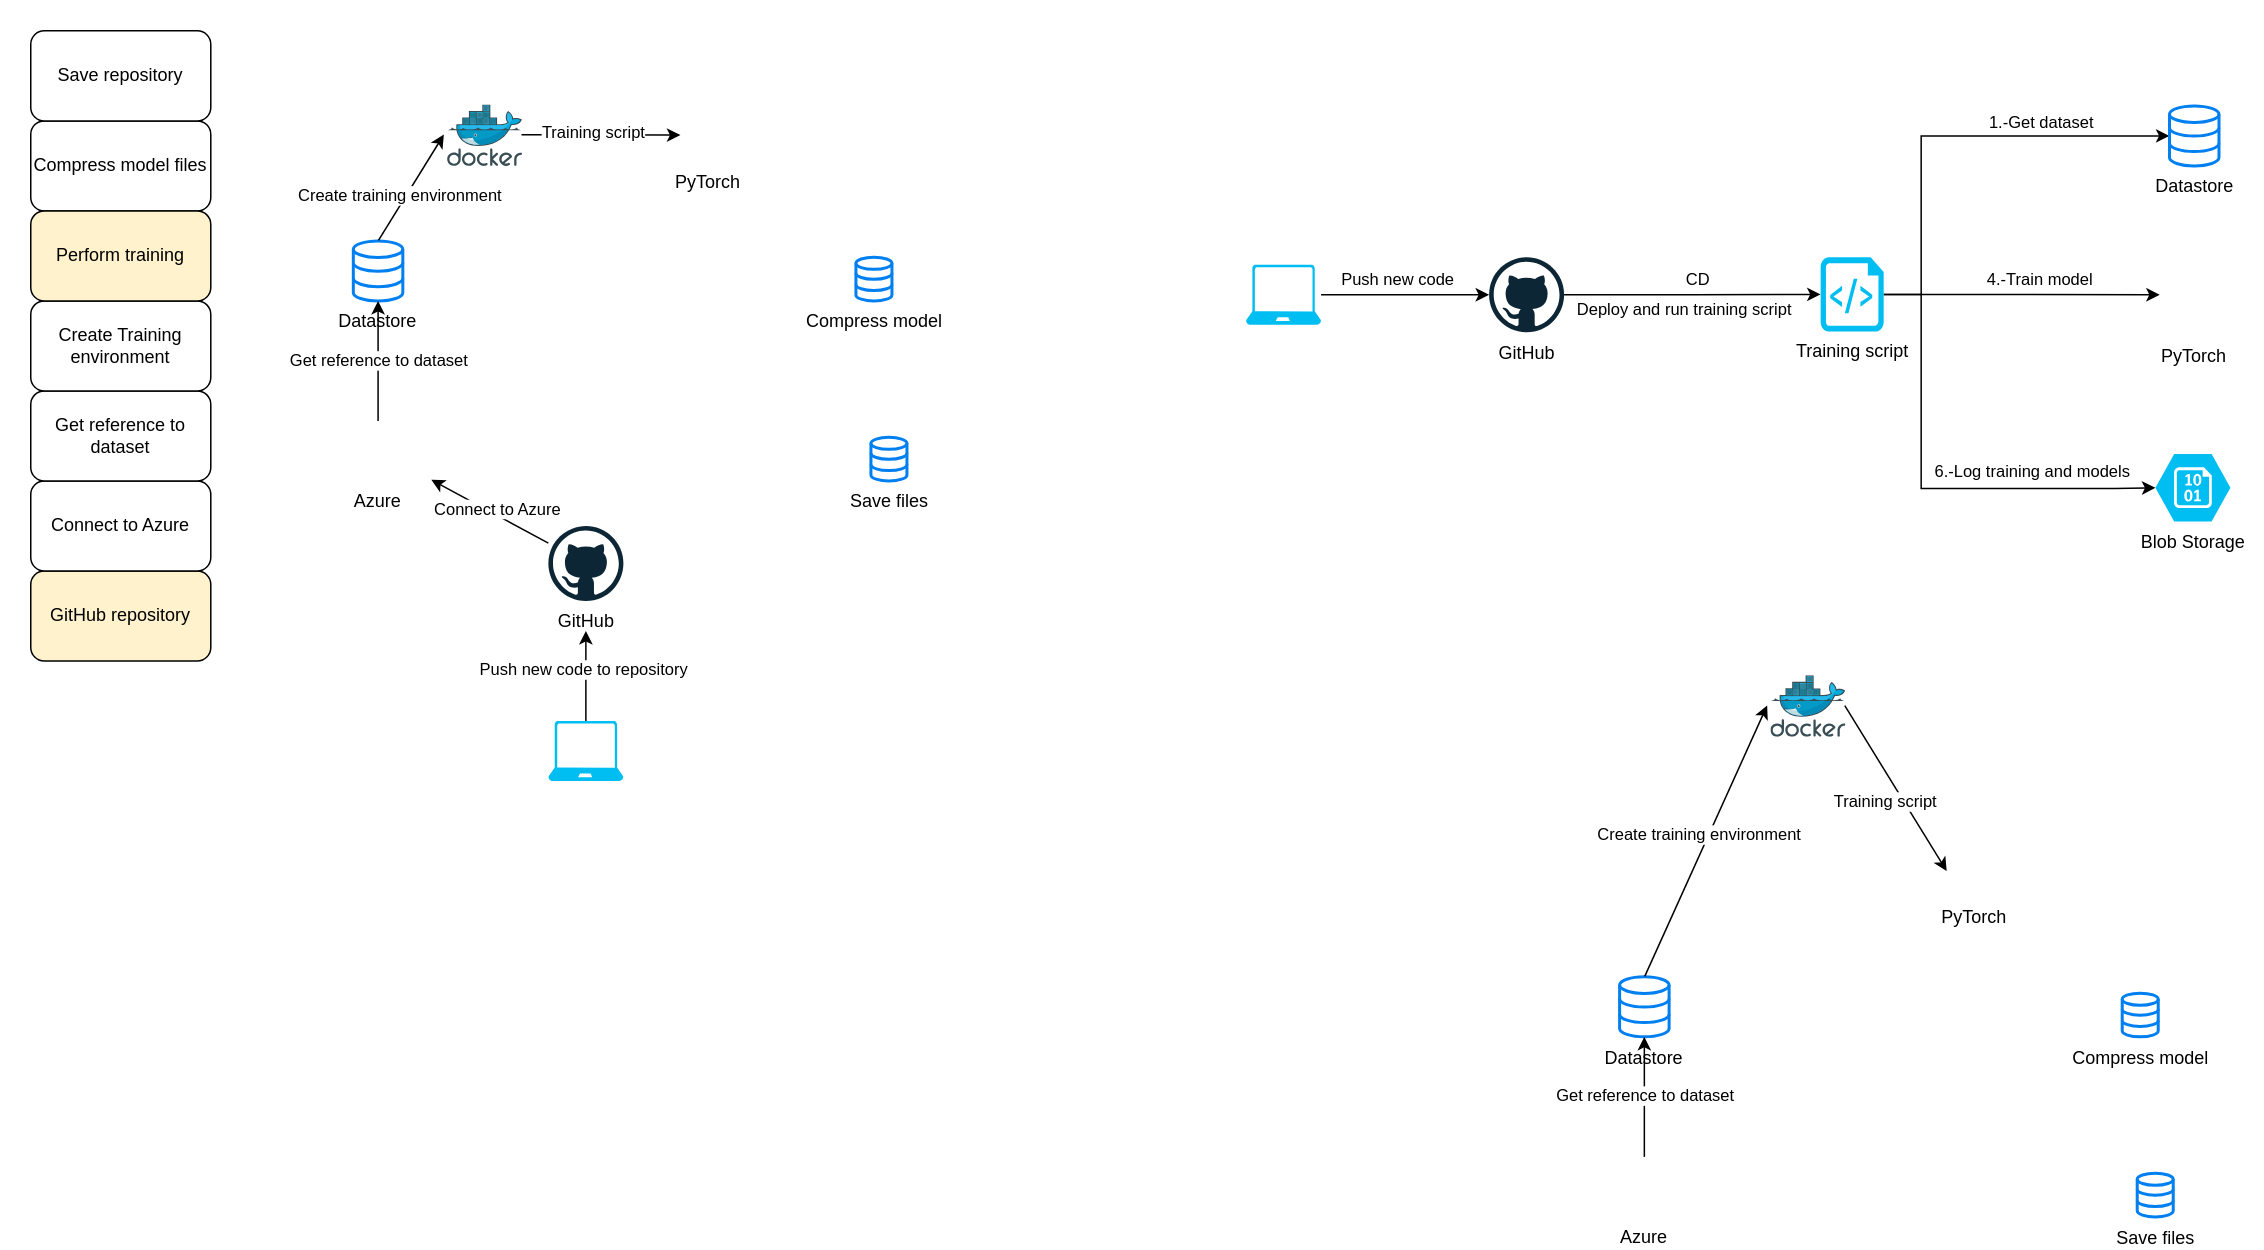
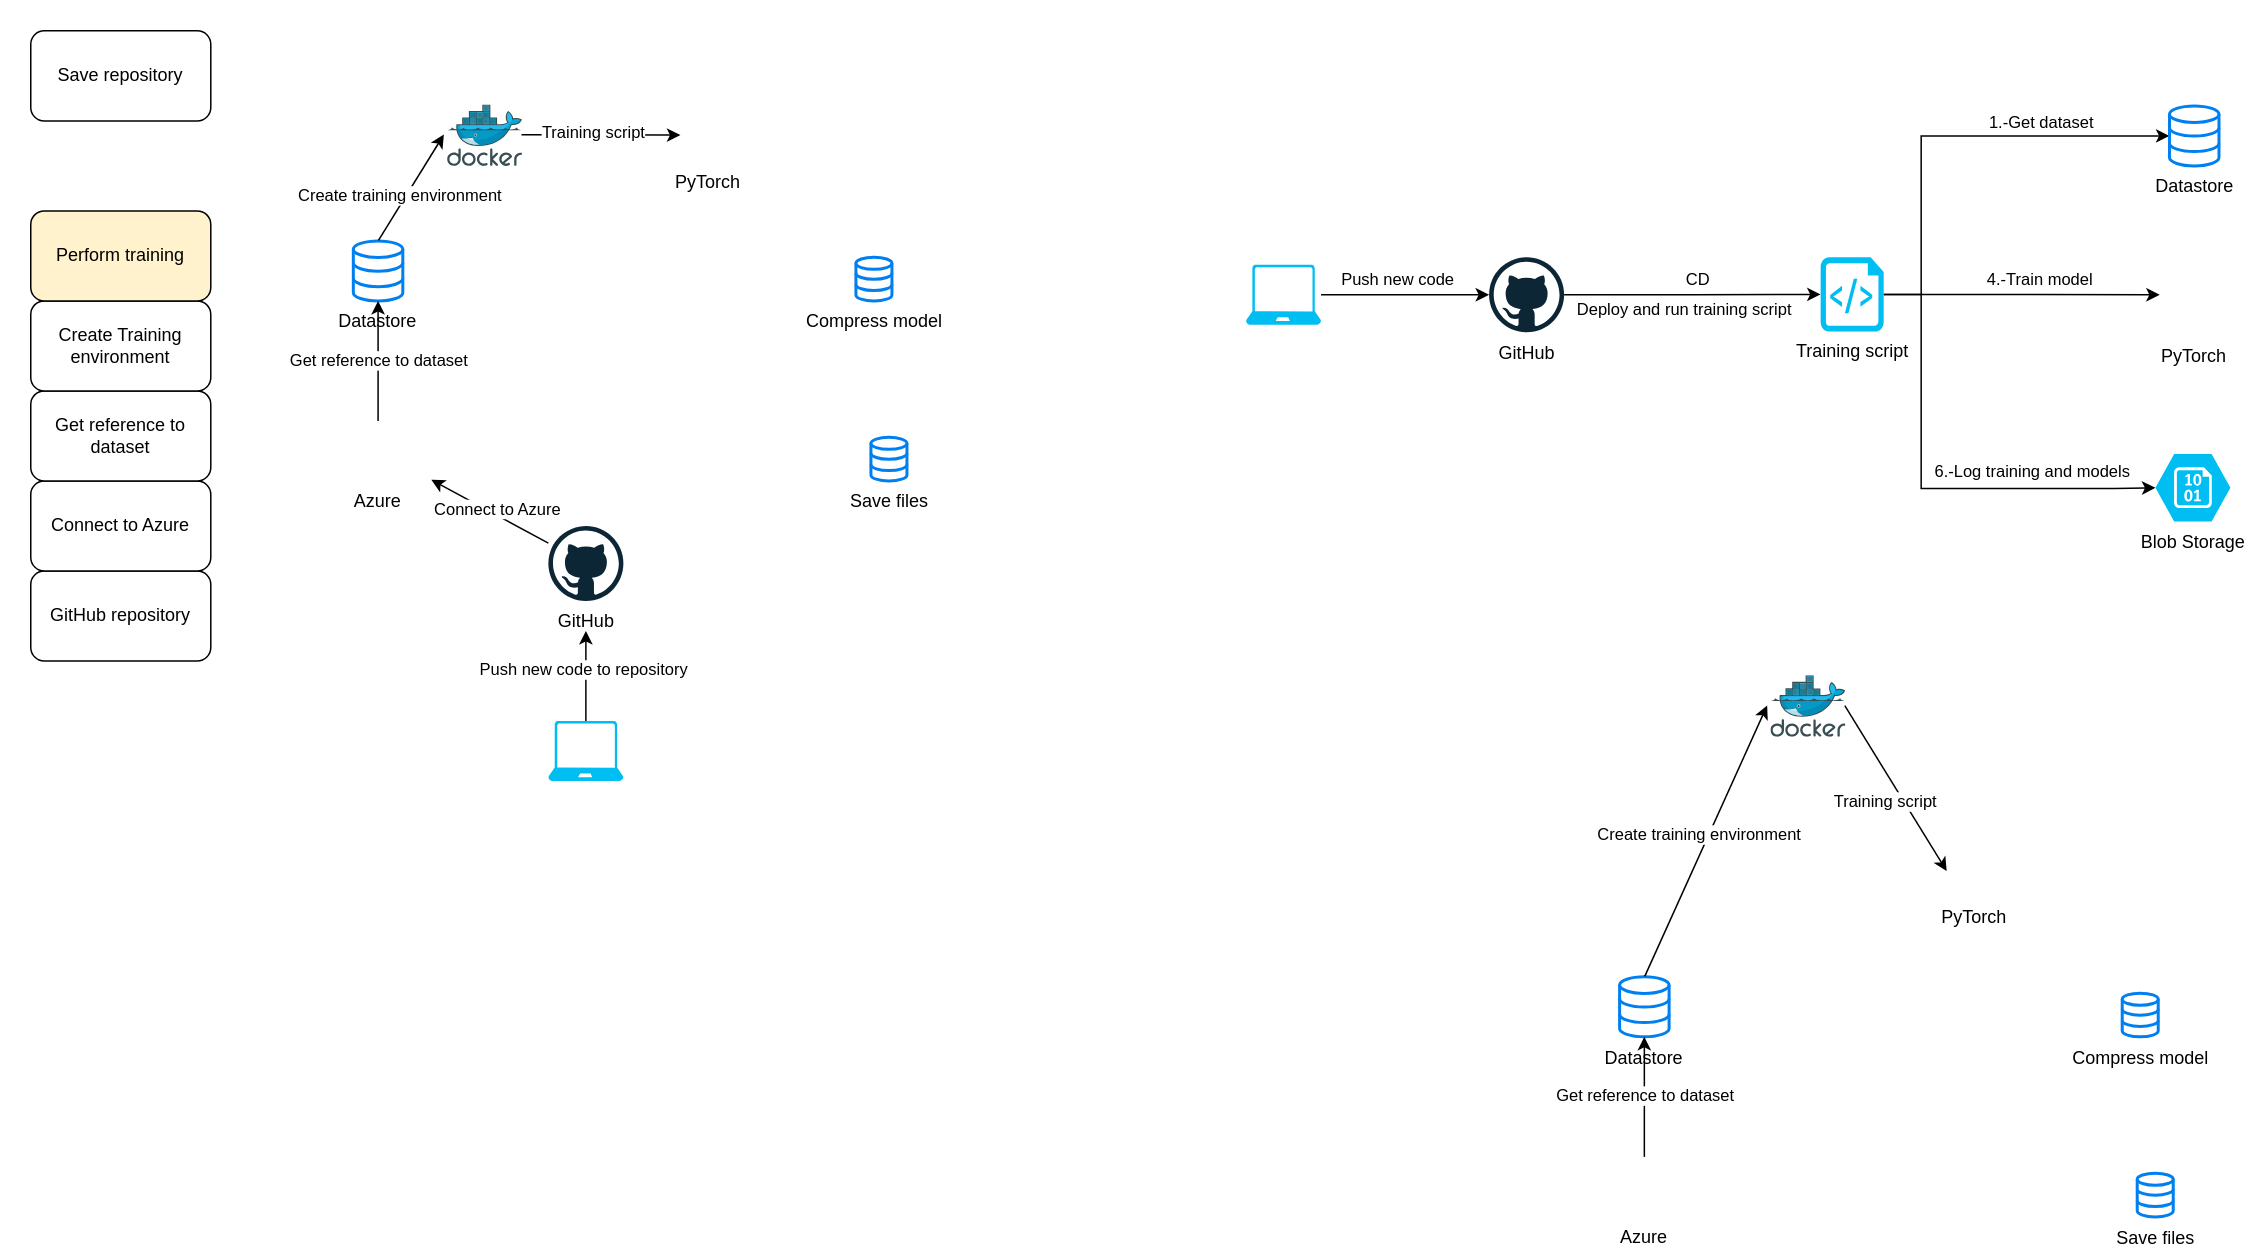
(121, 166) -> none
(121, 616) -> (121, 616)
